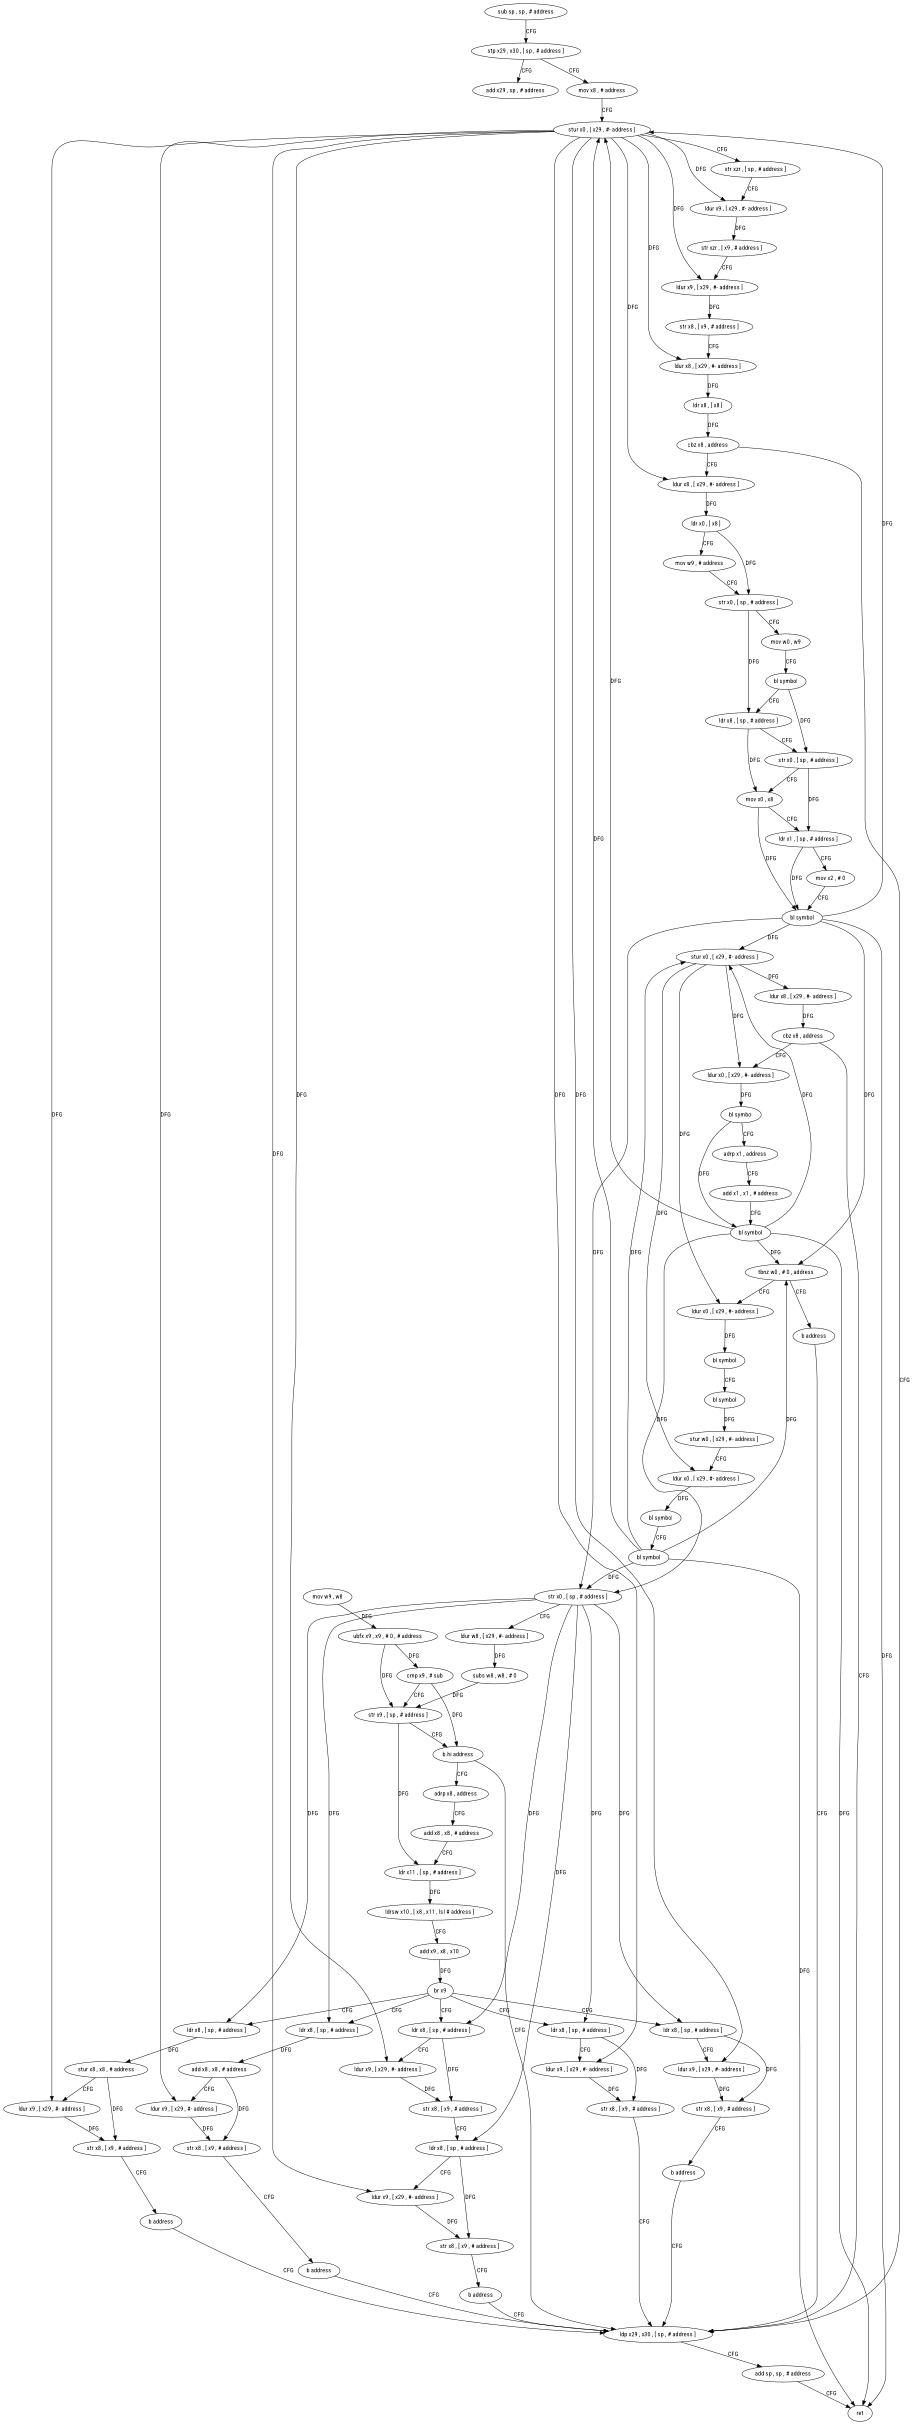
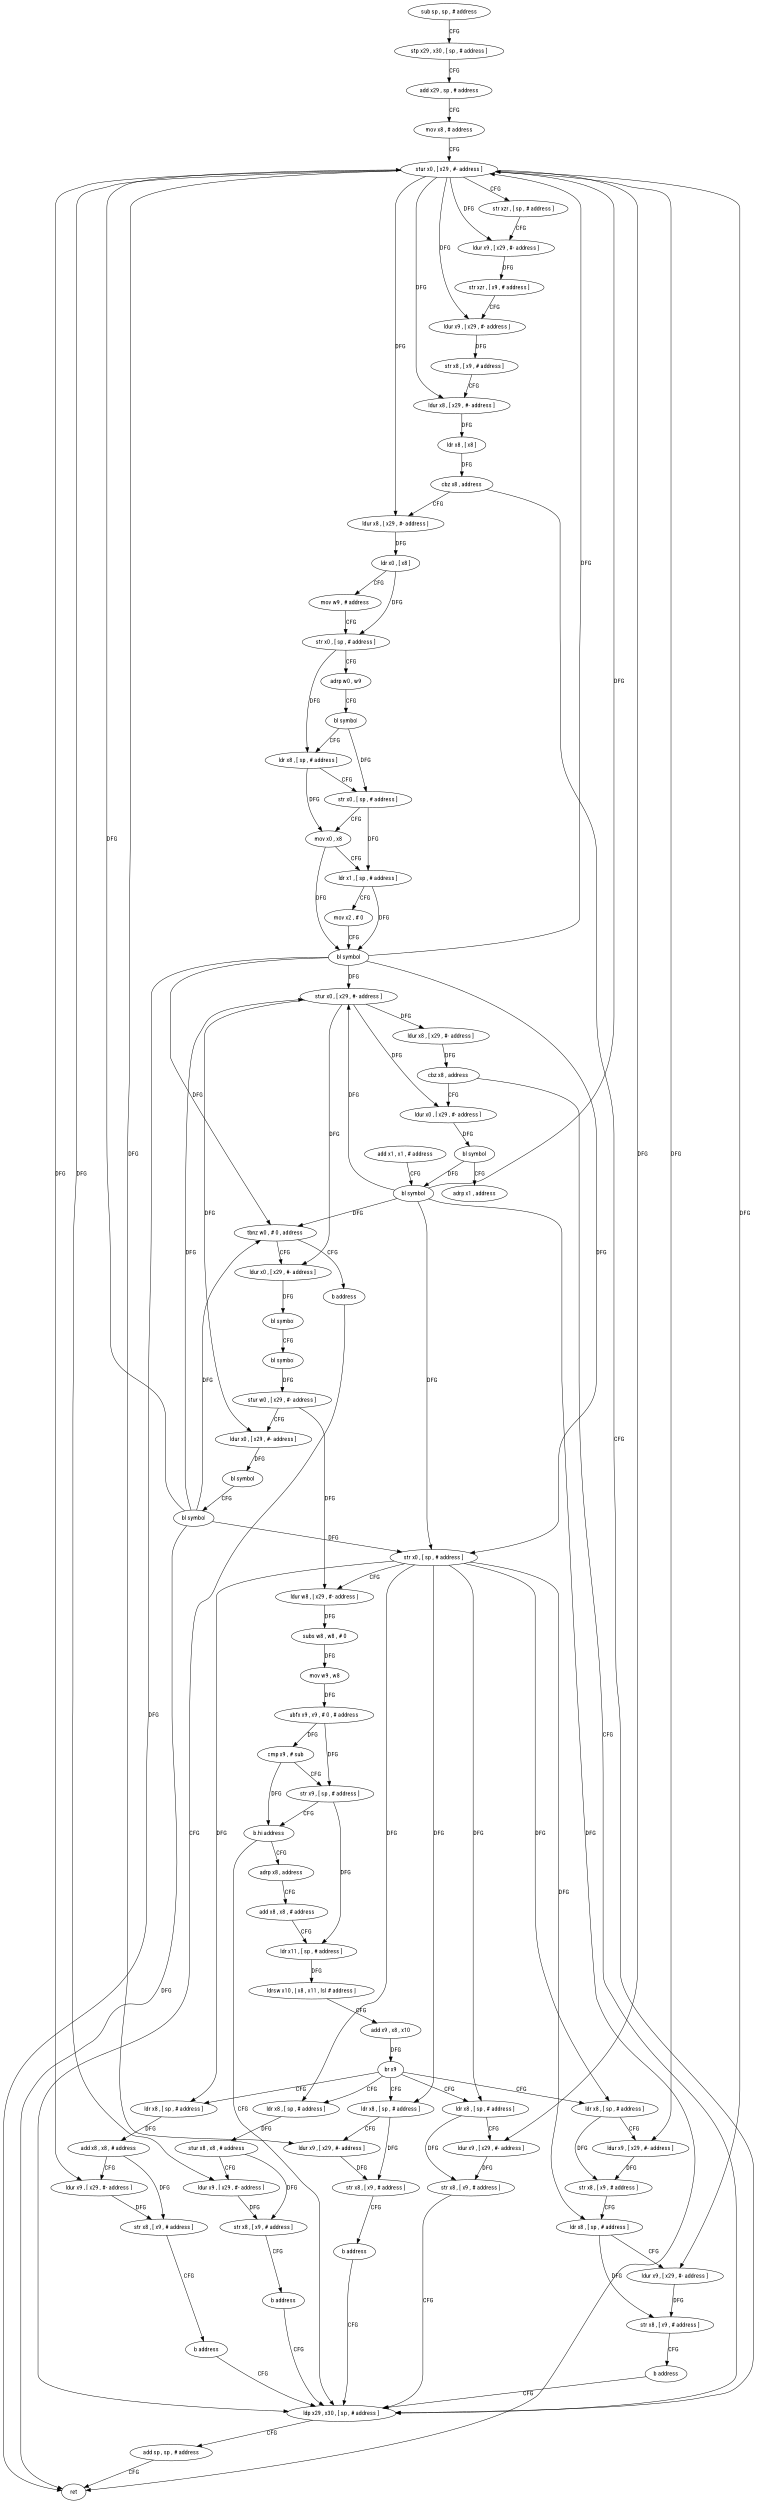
(562, 70) -> (449, 108)
(786, 642) -> (346, 681)
(747, 1172) -> none
none -> (325, 1490)
(449, 1694) -> (325, 1654)
